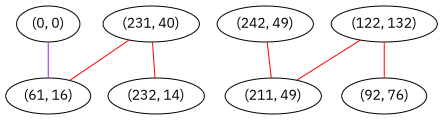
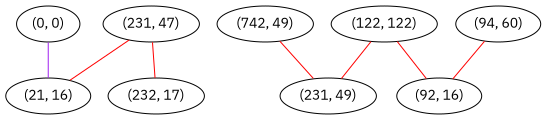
(151, 24) -> (151, 24)
(265, 24) -> (265, 24)
(384, 24) -> (384, 24)
none -> (498, 24)
(48, 96) -> (48, 96)
(156, 96) -> (156, 96)
(273, 96) -> (328, 96)
(384, 96) -> (439, 96)
